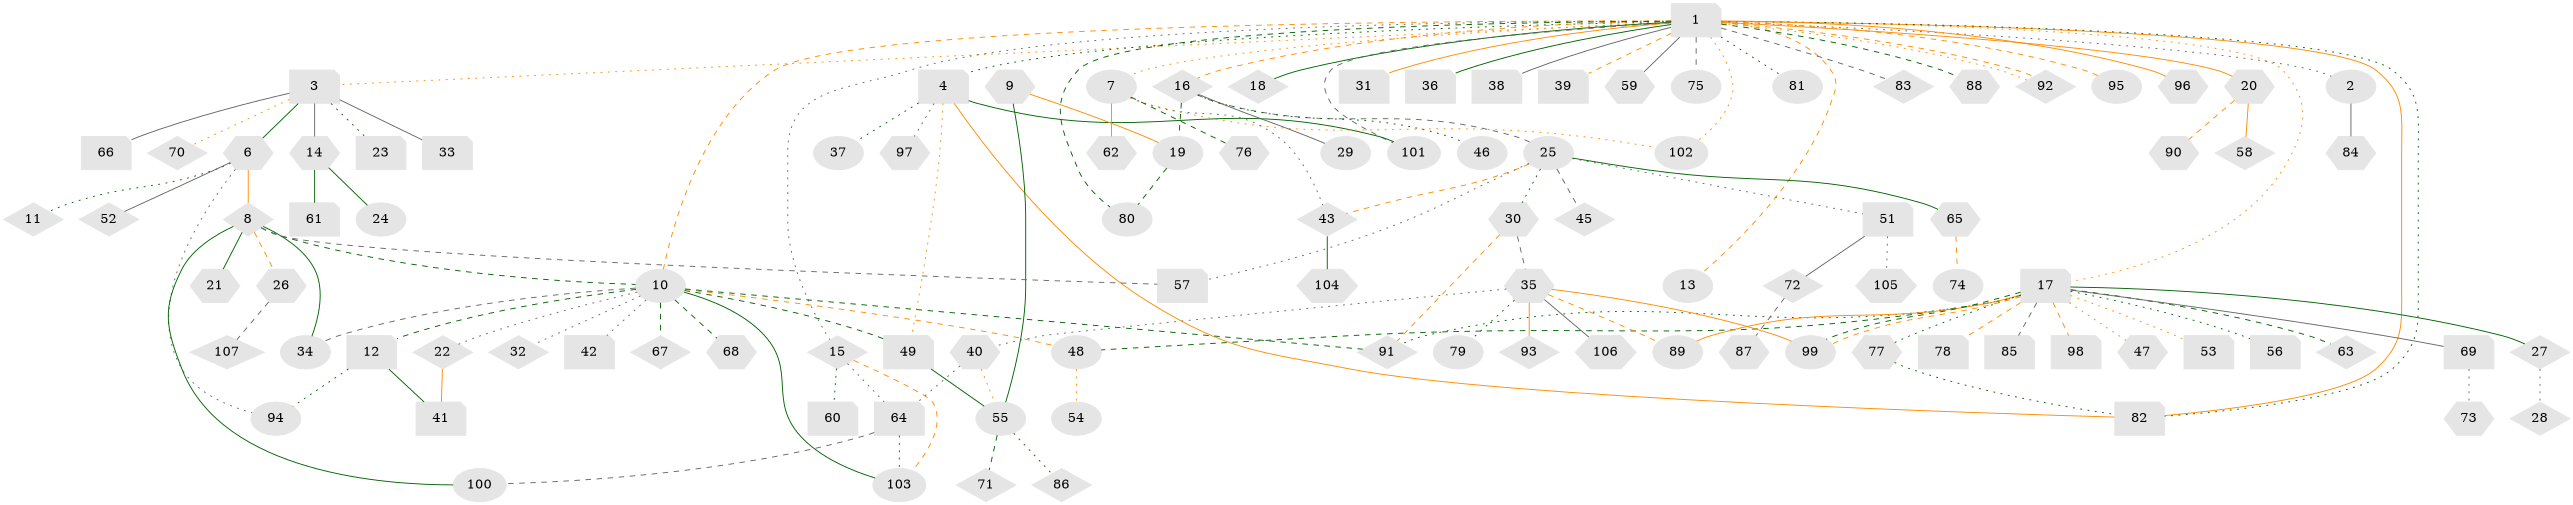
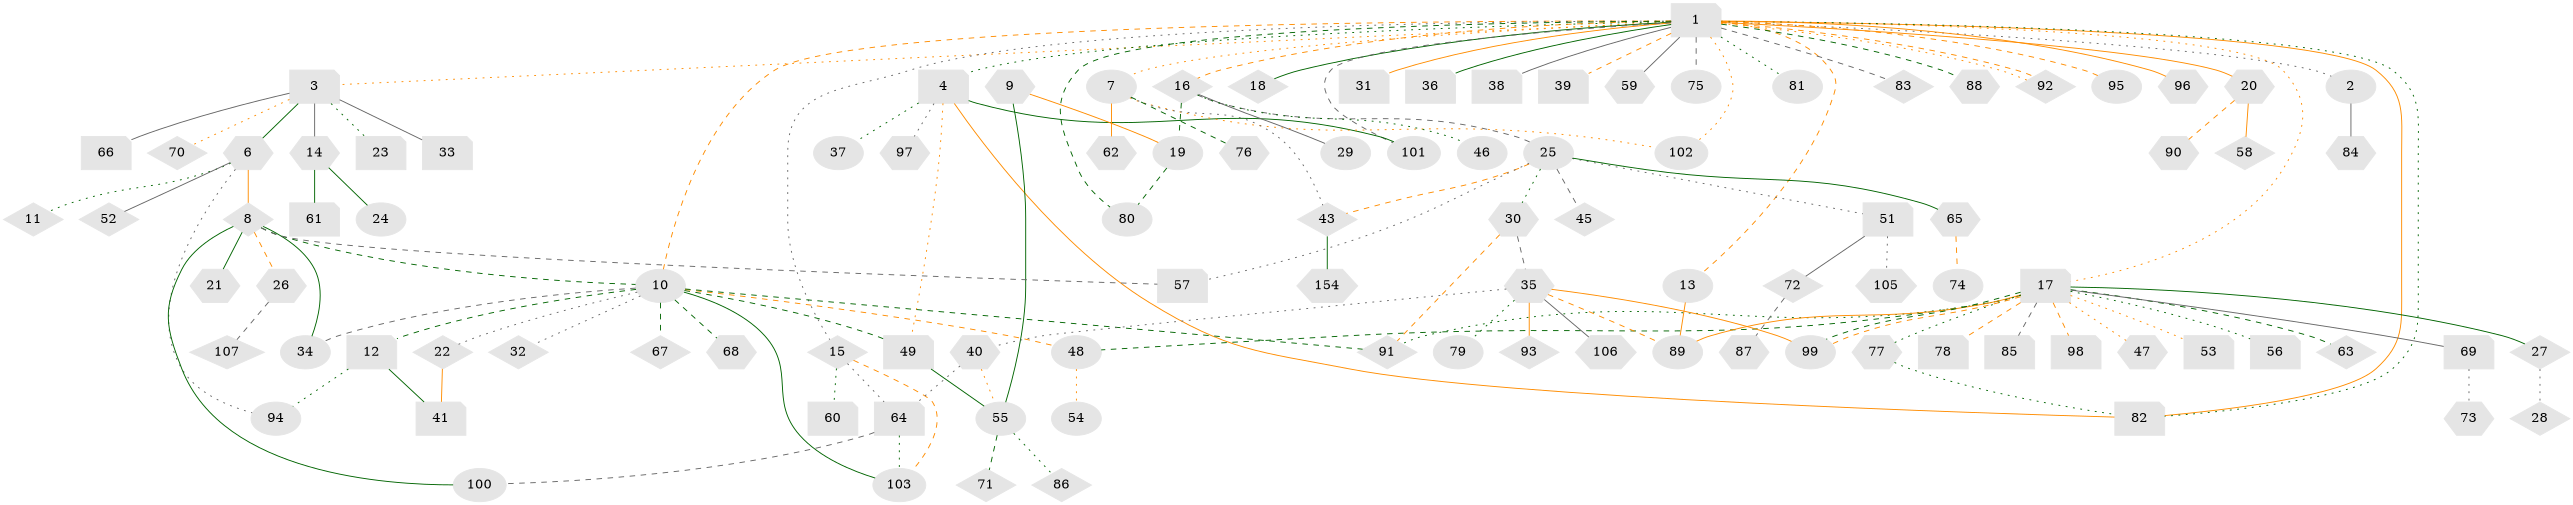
(1327, 286) -> (1327, 286)
none -> (1683, 319)
(589, 352) -> none
